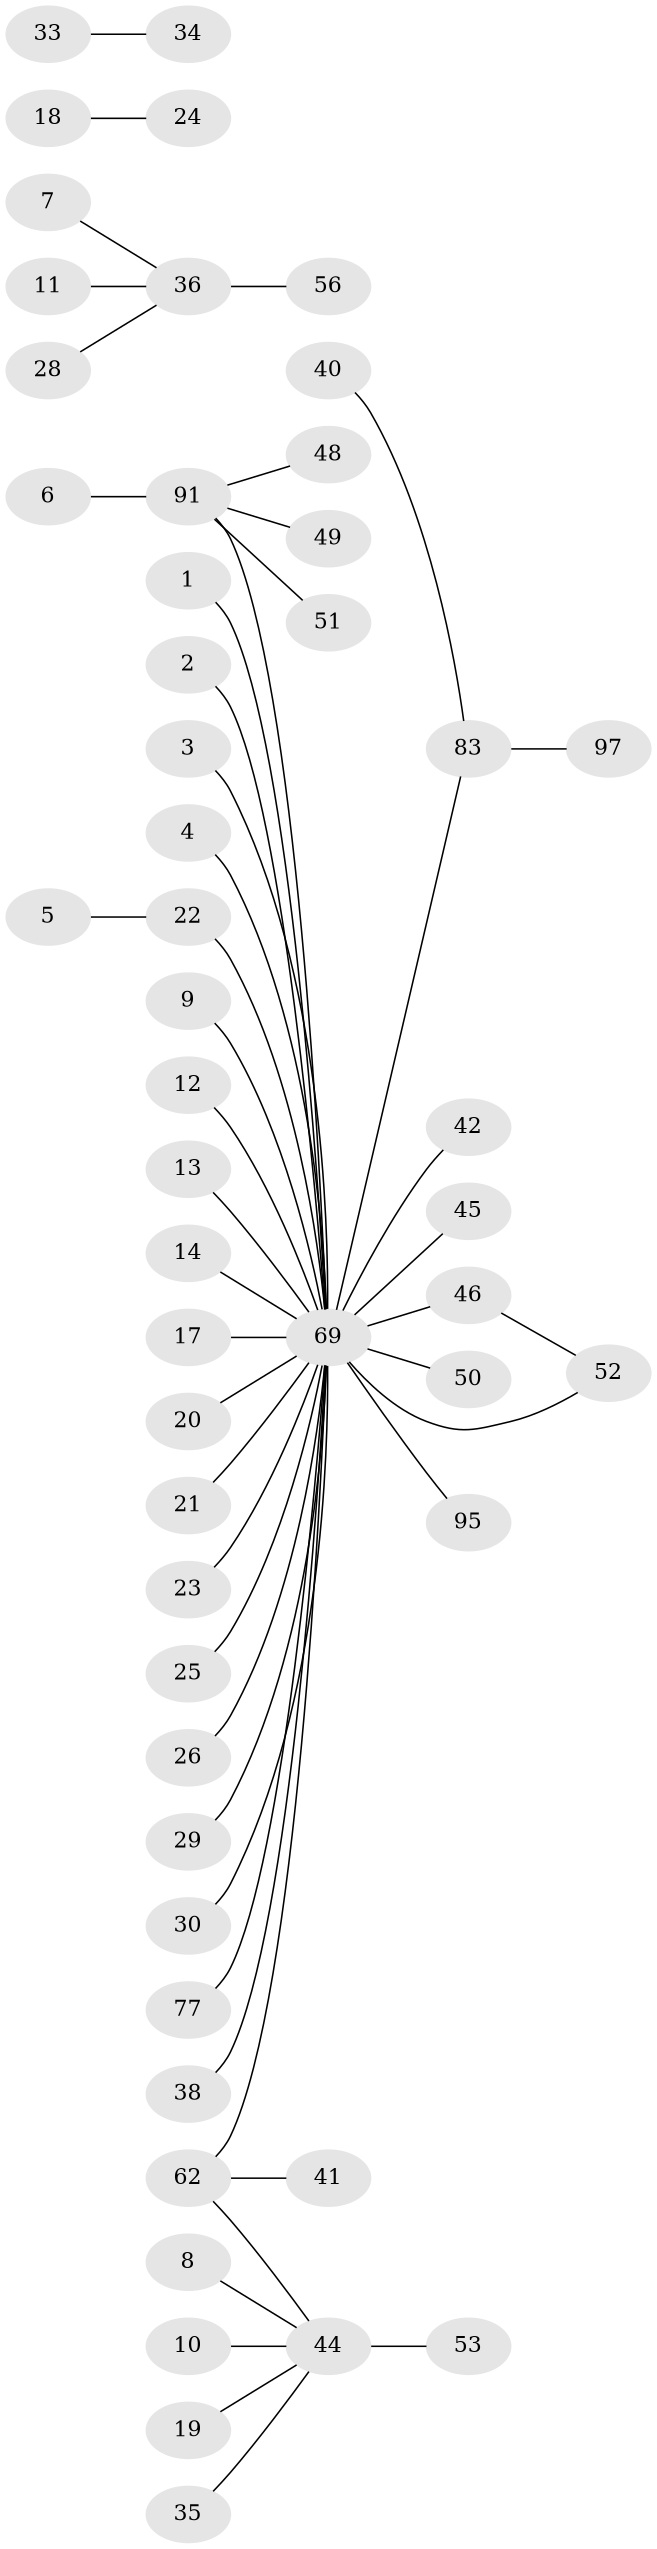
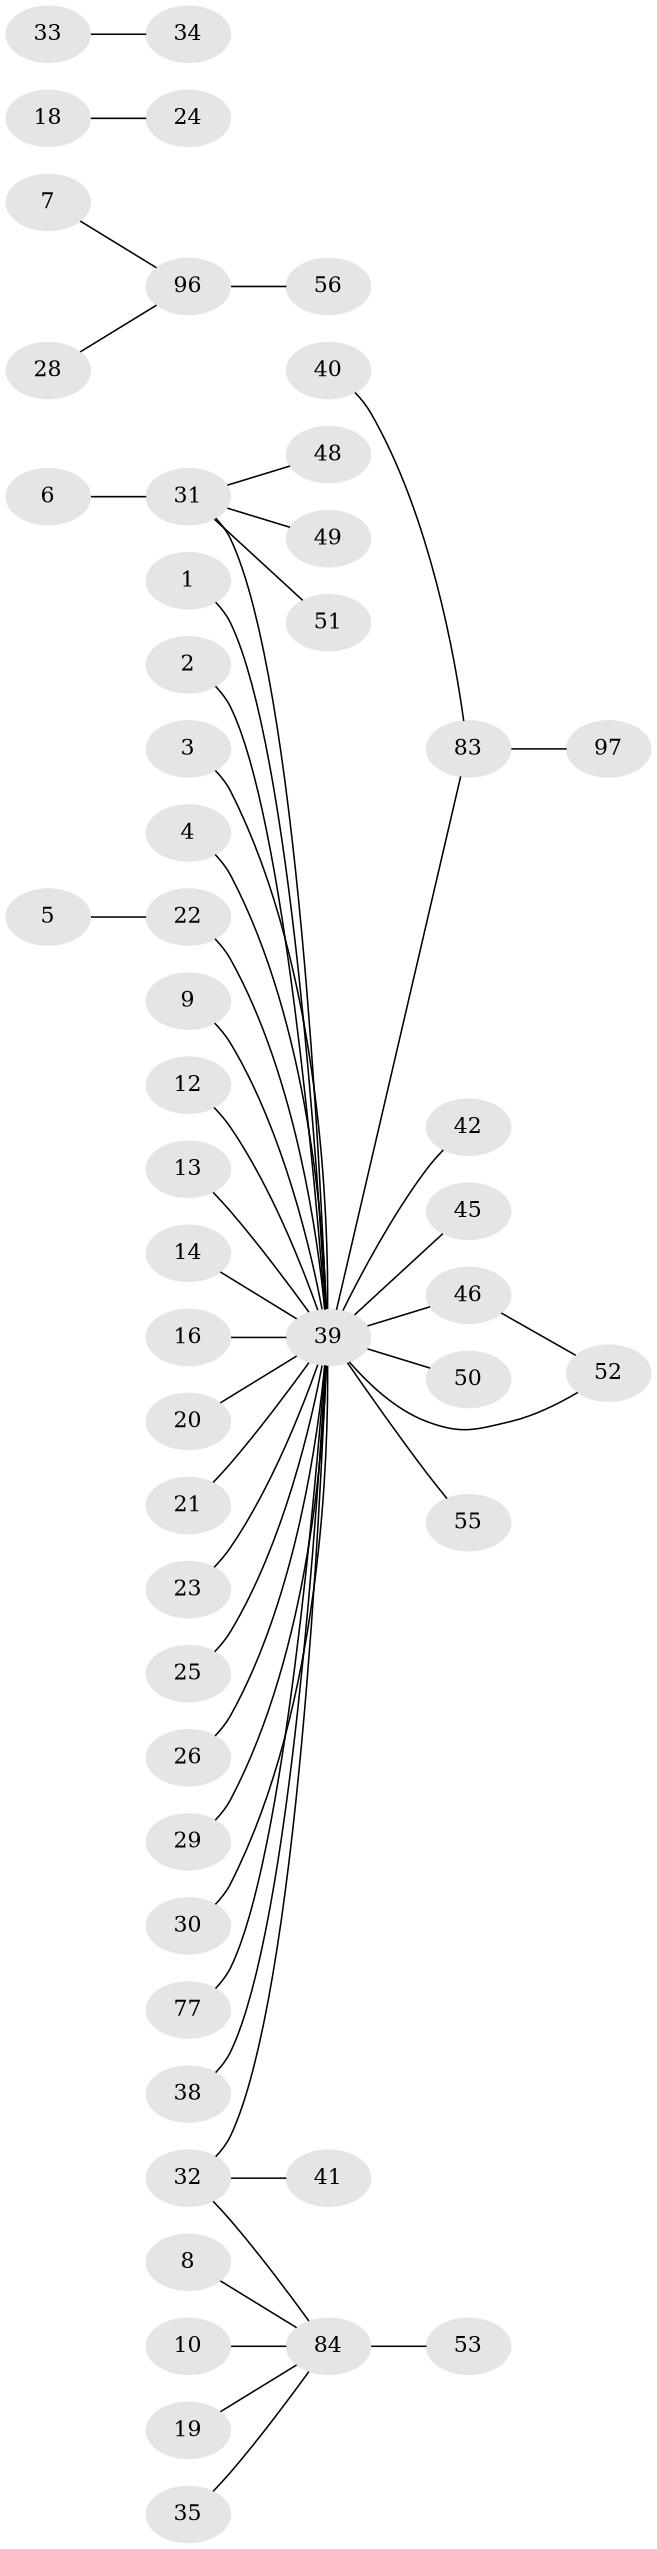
(48, 286) -> none
(188, 286) -> (188, 286)
(188, 497) -> (188, 497)
(188, 1337) -> (188, 1337)
(329, 1337) -> (329, 1337)
(469, 1523) -> (469, 1523)
(188, 2178) -> (188, 2178)
(329, 2346) -> (329, 2346)
